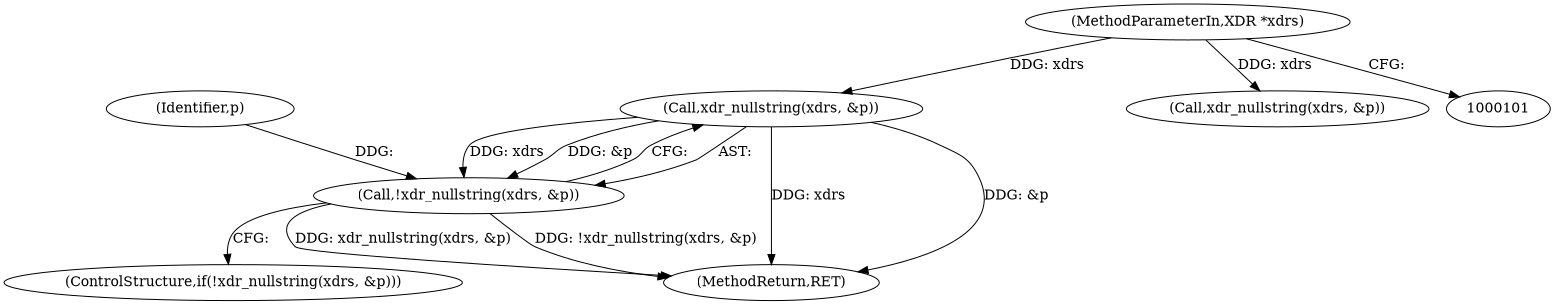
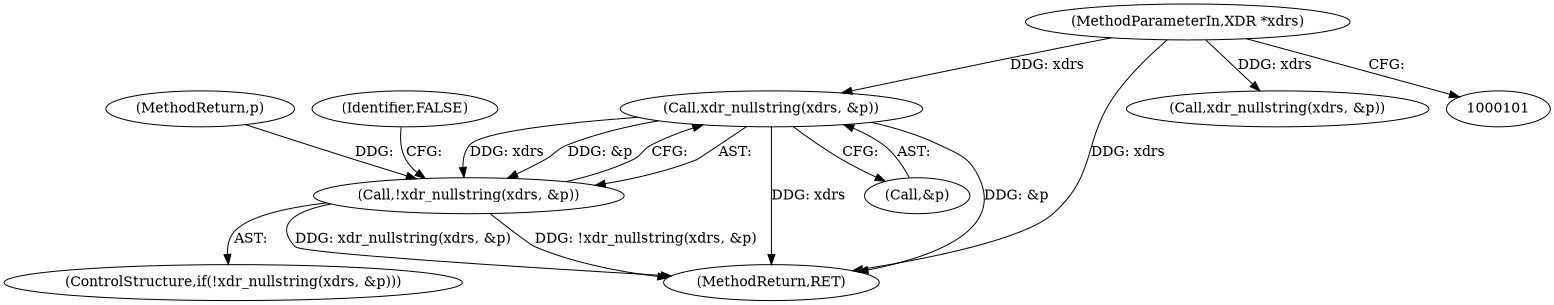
(200, 109) -> (200, 109)
none -> (405, 109)
none -> (917, 196)
none -> (1057, 209)
(253, 239) -> (253, 239)
